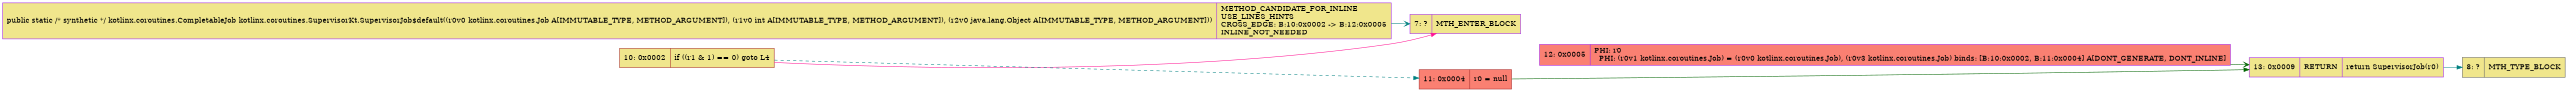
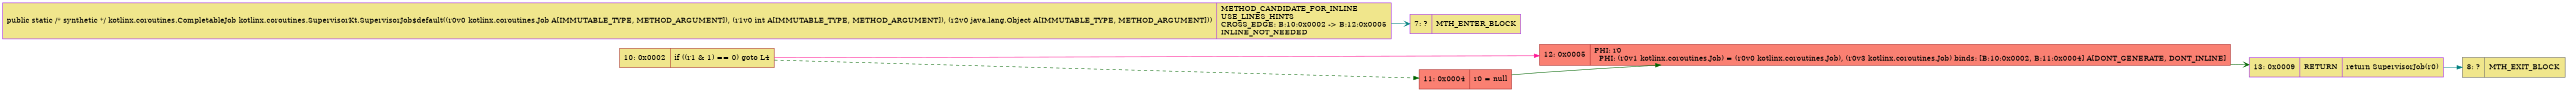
(1885, 55) -> (1885, 55)
(1104, 66) -> (1154, 57)
(2525, 67) -> (2524, 67)
(1110, 69) -> (1094, 69)
(1878, 75) -> (1583, 70)
